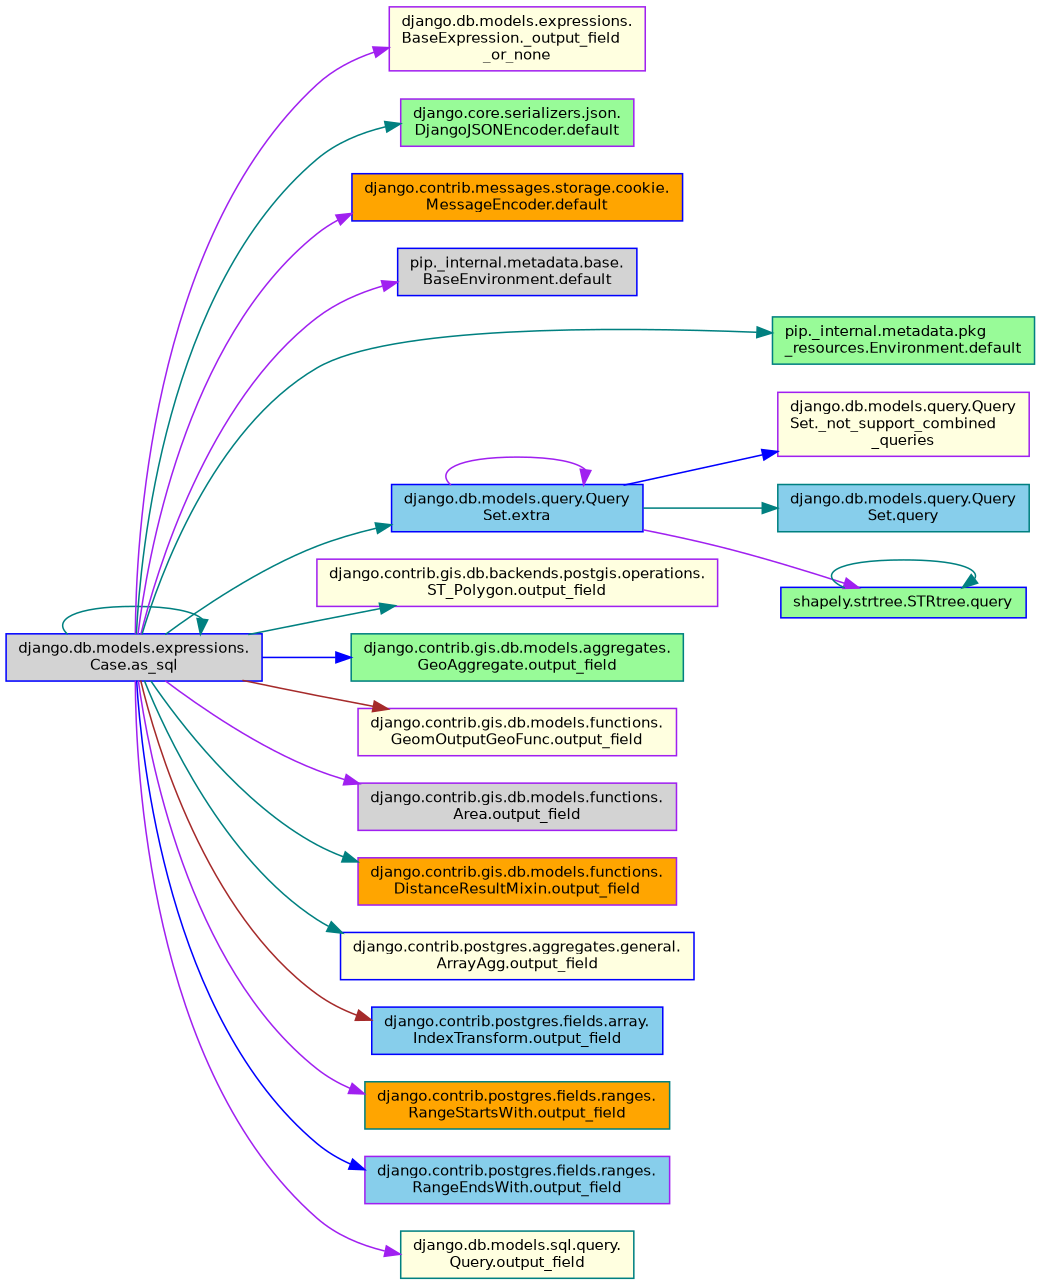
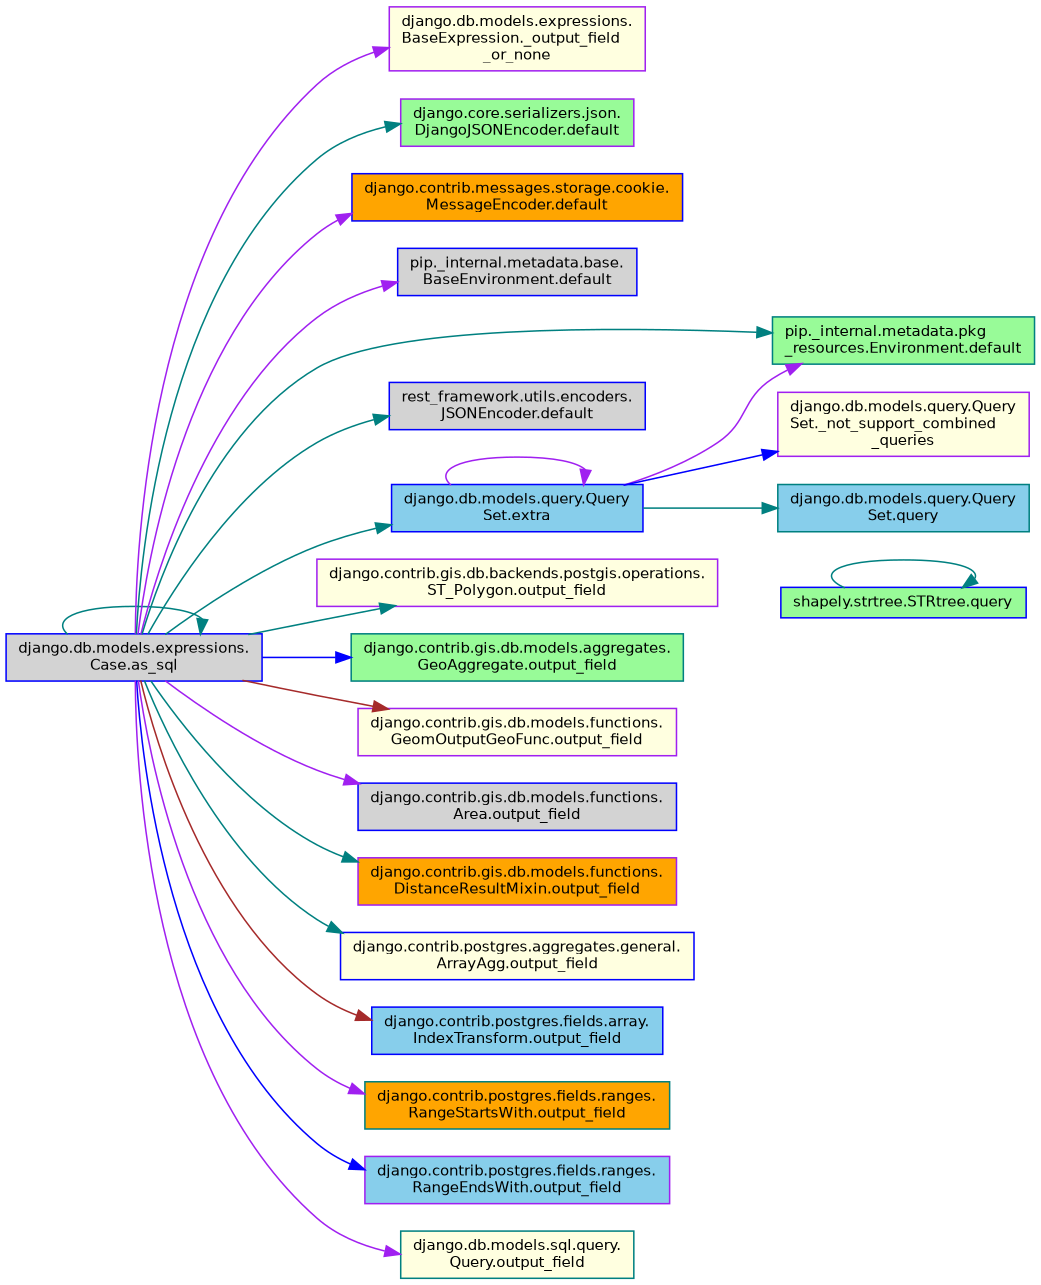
none -> (517, 406)
(745, 553) -> (717, 443)
(517, 807) -> (517, 807)
